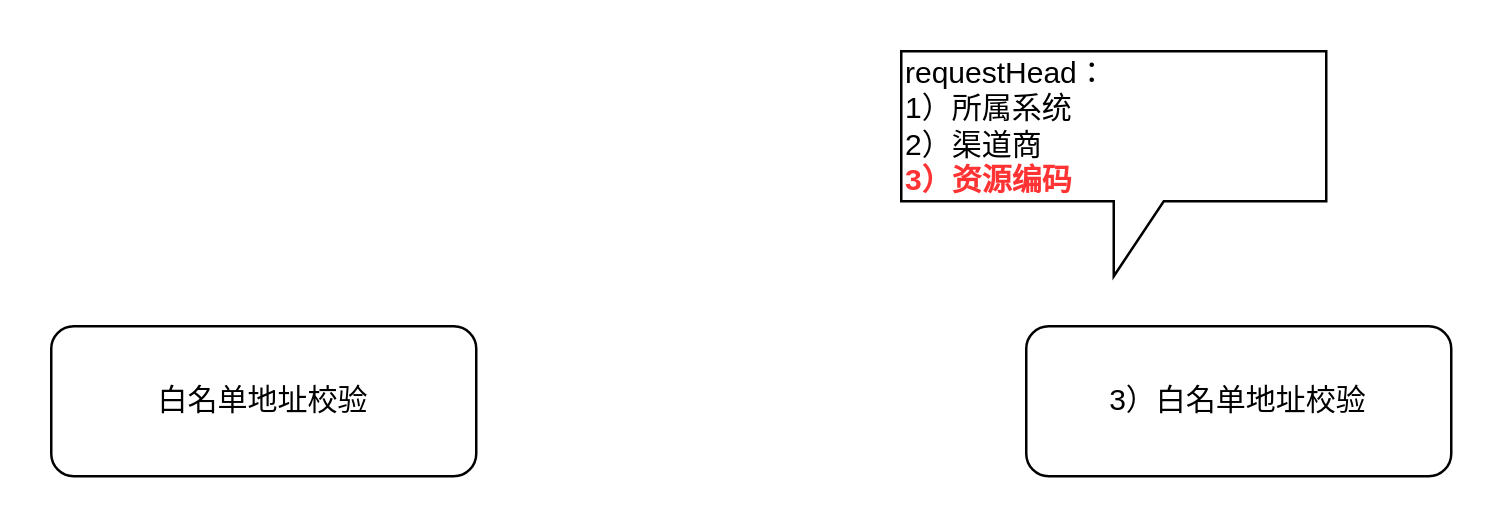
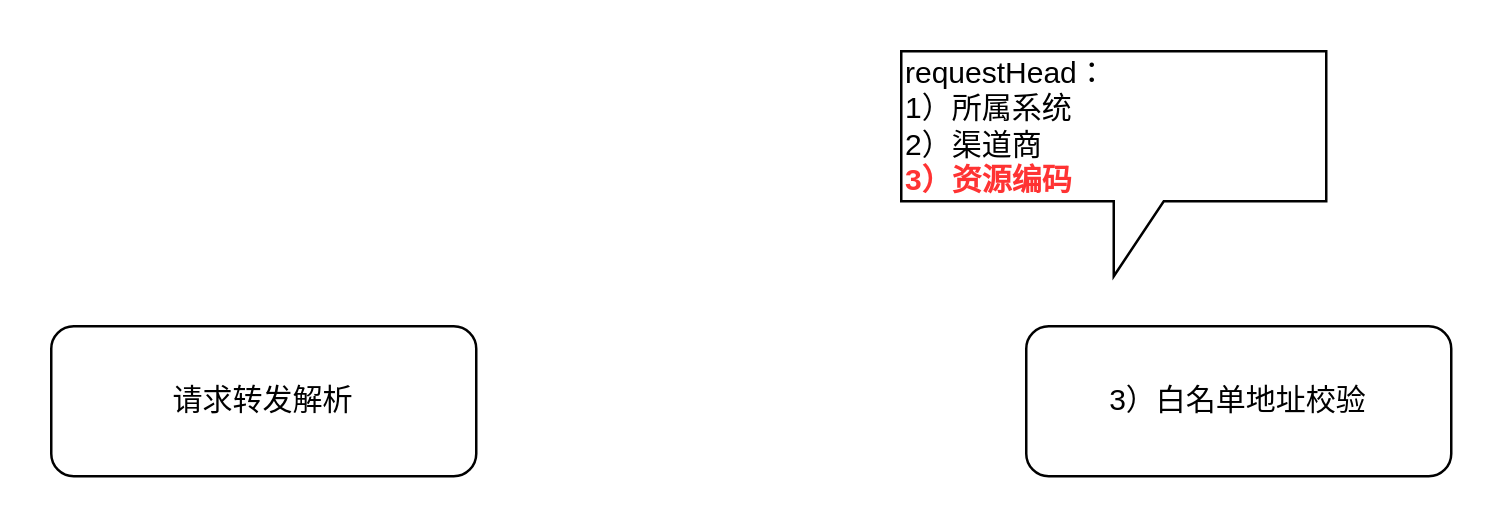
(264, 401) -> (264, 401)
